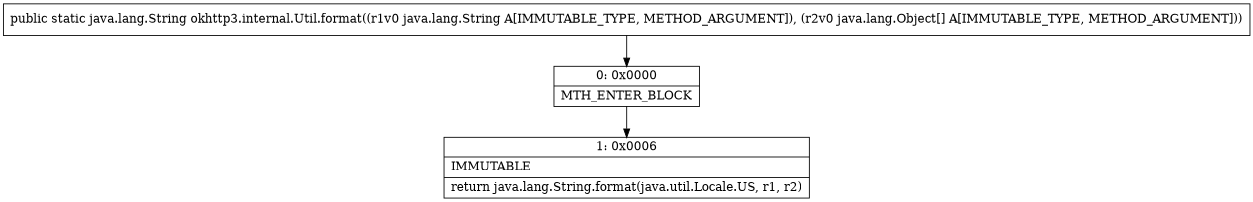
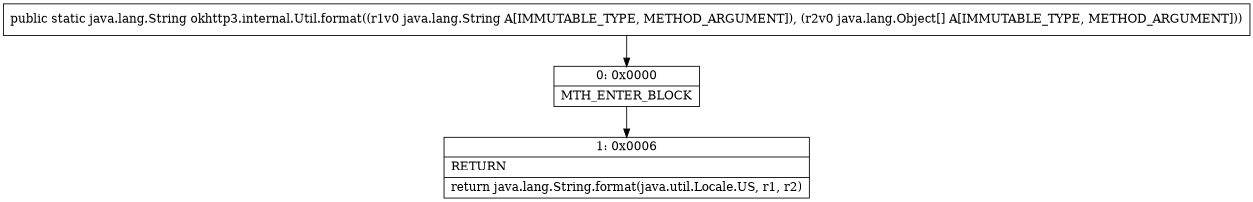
(491, 167) -> (479, 167)
